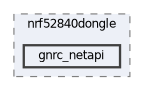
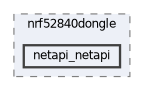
(72, 56) -> (72, 56)
